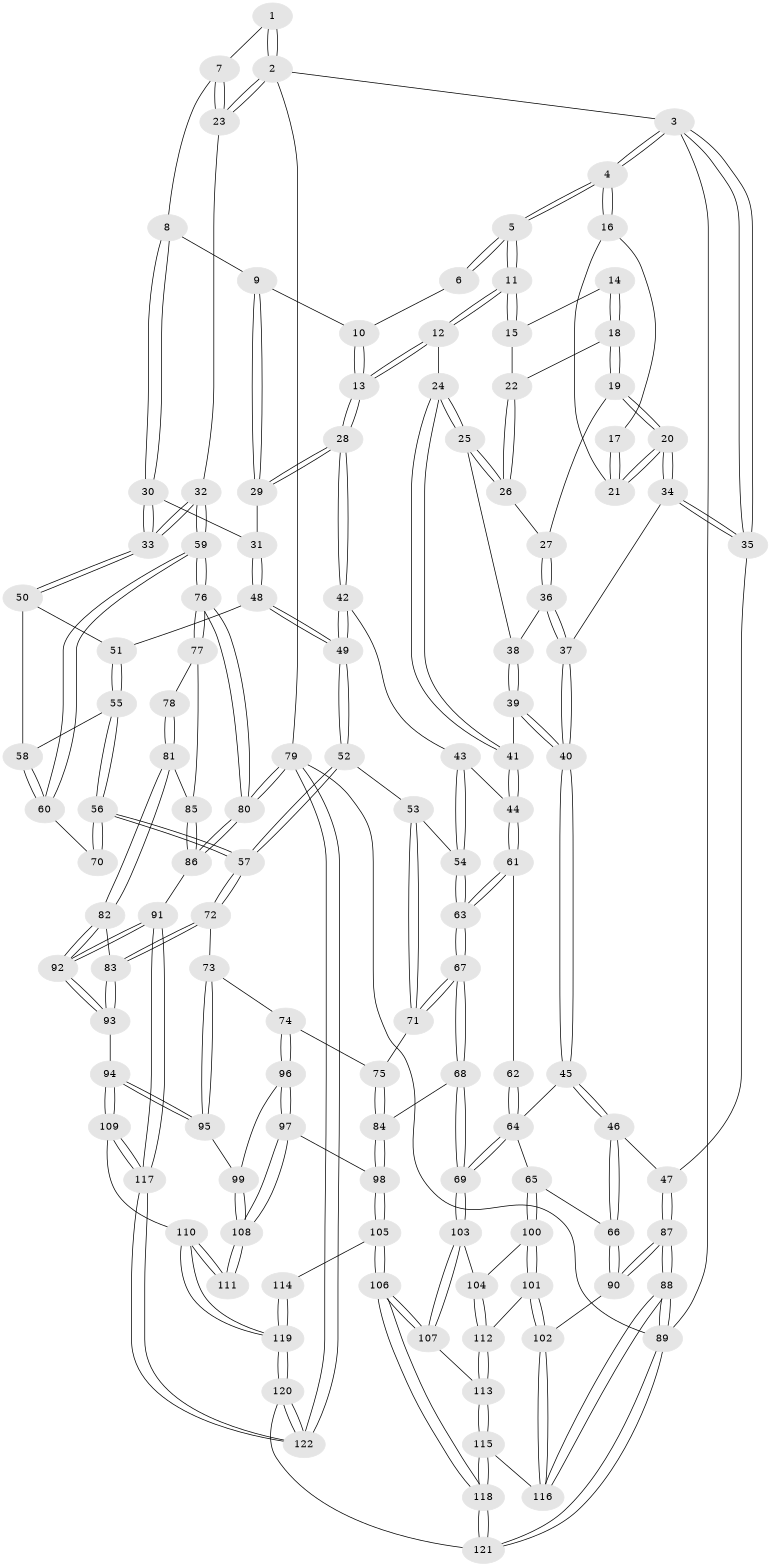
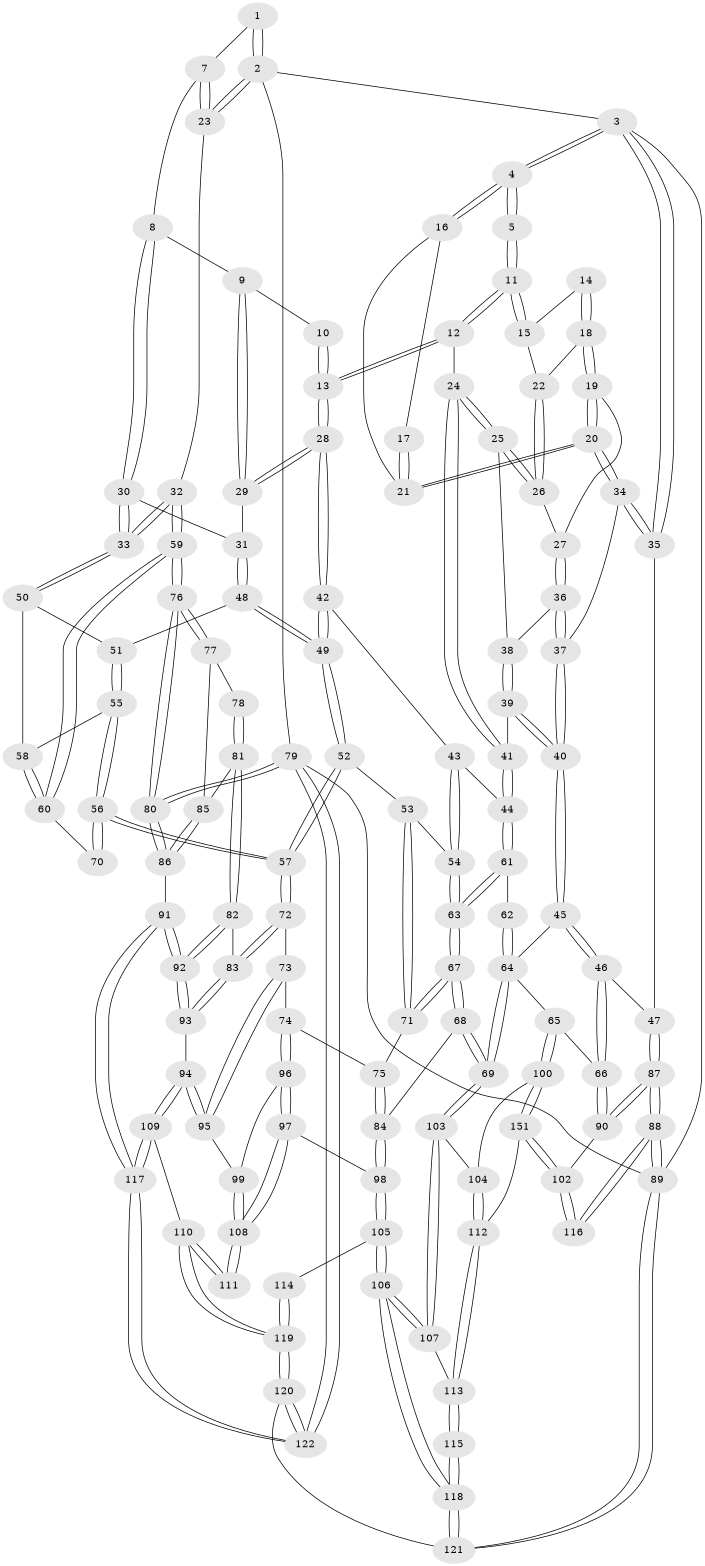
(459, 281) -> none
(532, 1286) -> (520, 1127)
(513, 1471) -> none
